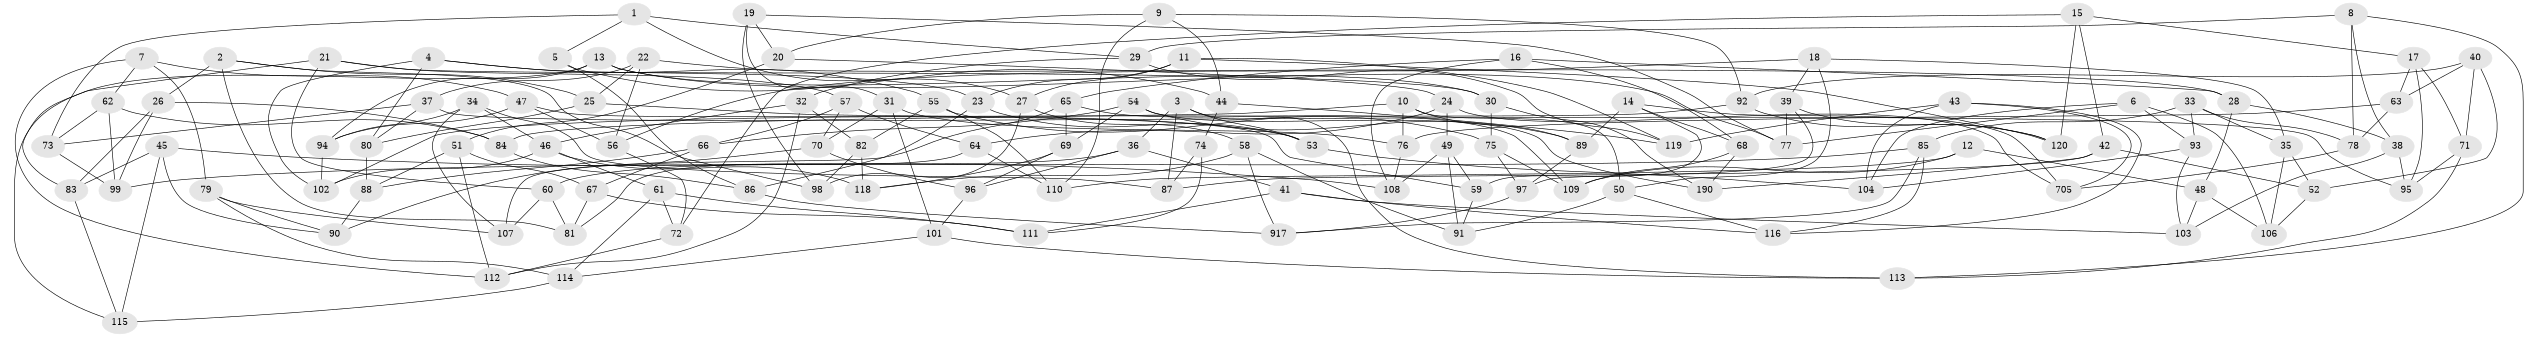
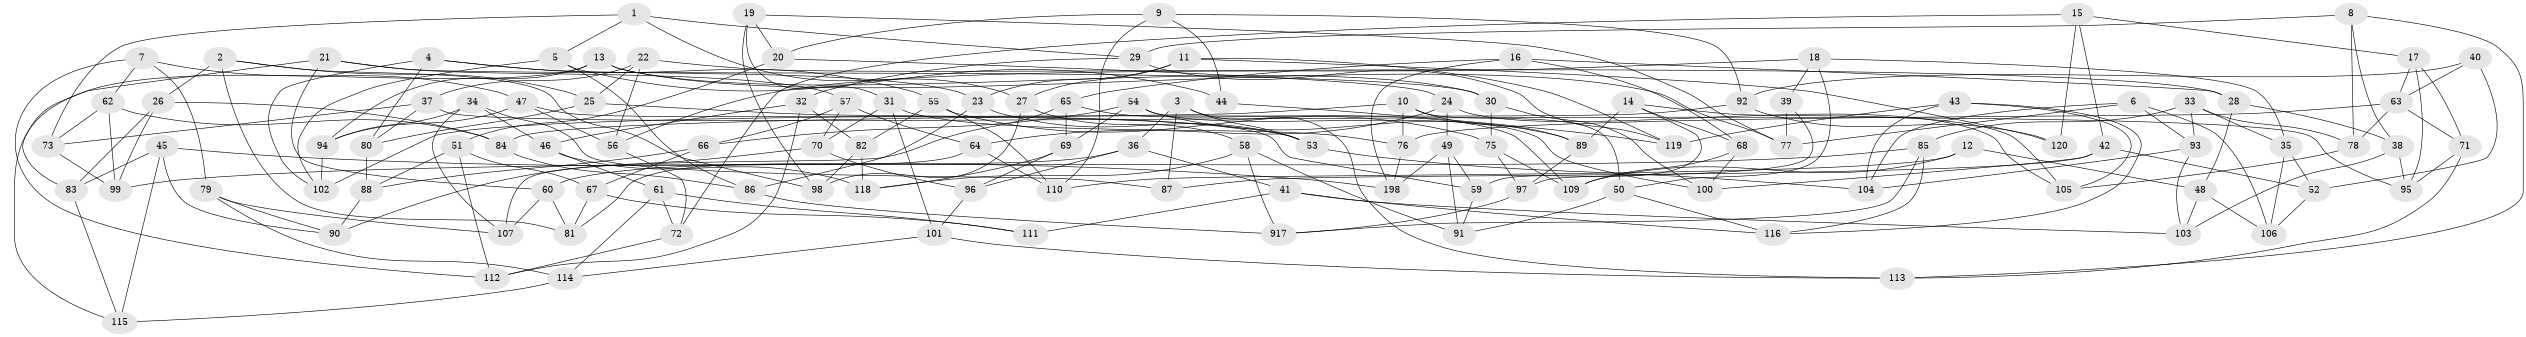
(2470, 102) -> (2431, 124)
(1866, 123) -> none
(1201, 146) -> none
(434, 169) -> (387, 84)
(1392, 190) -> (1392, 190)
(1705, 190) -> (1705, 190)
(2064, 190) -> (2064, 190)
